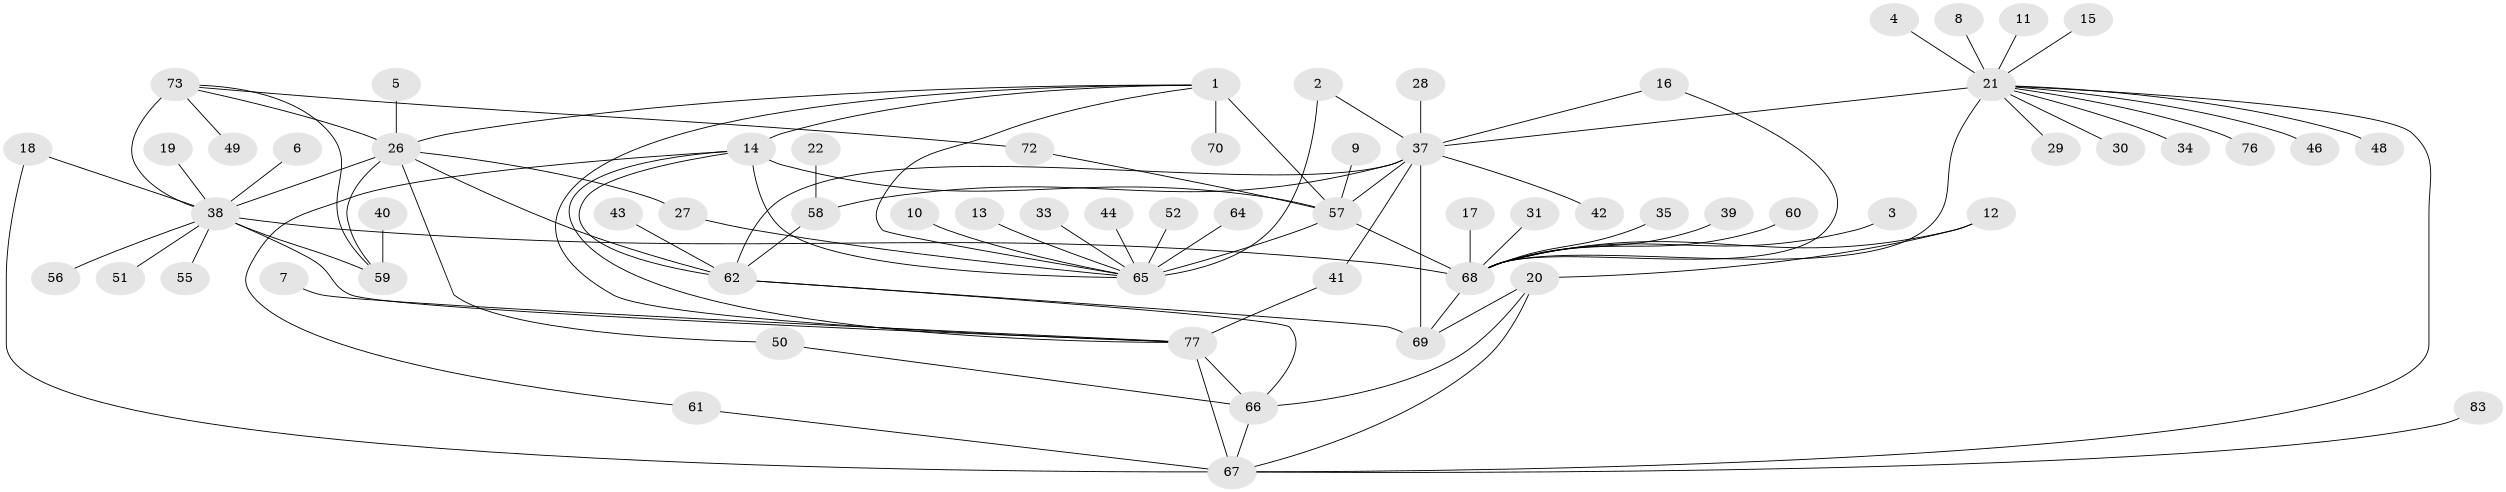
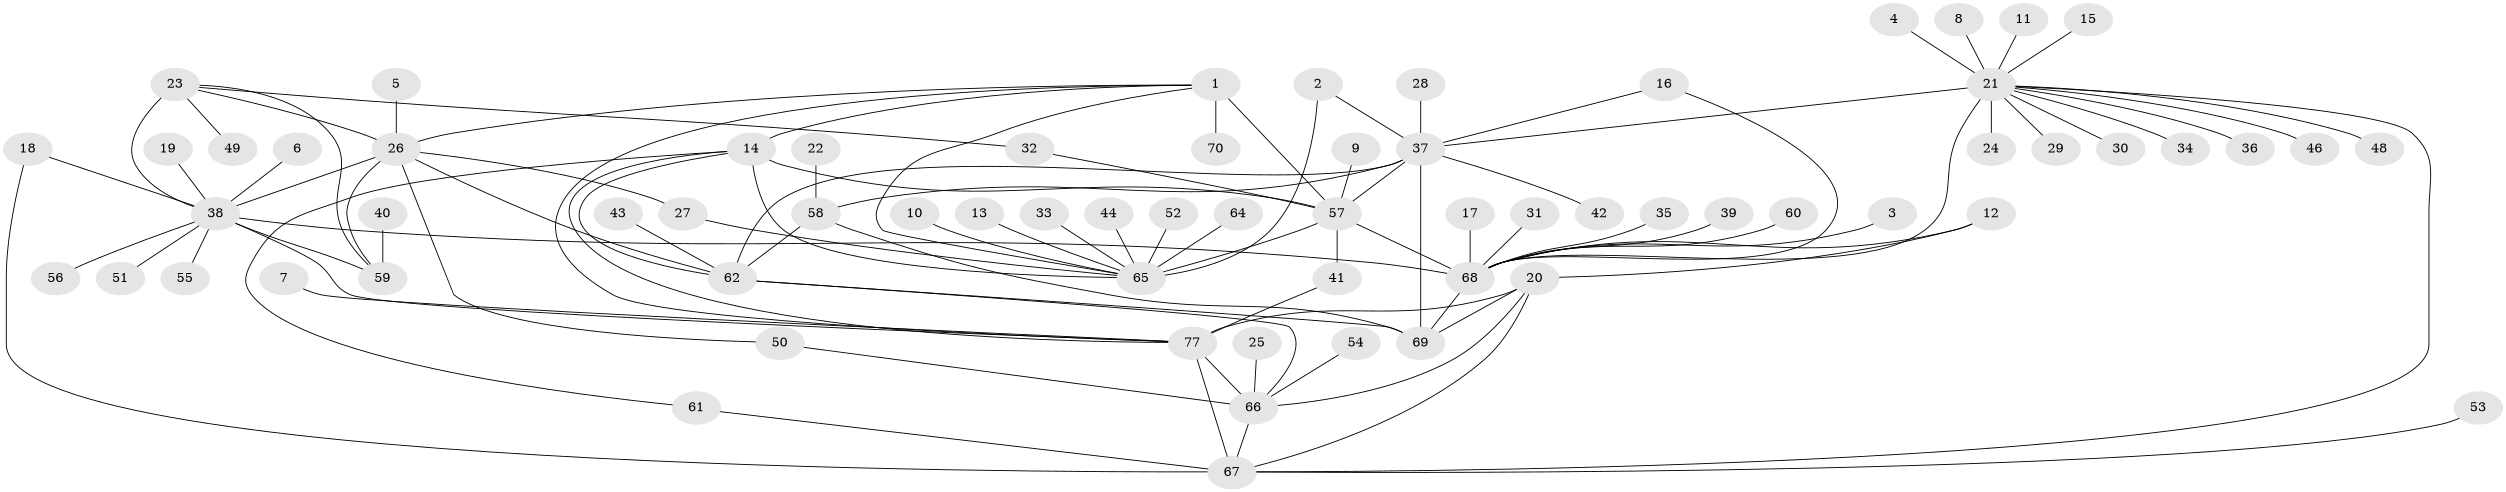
(175, 84) -> (175, 84)
(1030, 149) -> (1030, 149)
none -> (1991, 149)
(2250, 149) -> (2250, 149)
(1380, 214) -> (1337, 246)
none -> (1116, 296)
none -> (1364, 311)
none -> (1257, 343)
none -> (1356, 343)
(2478, 408) -> (2478, 408)
